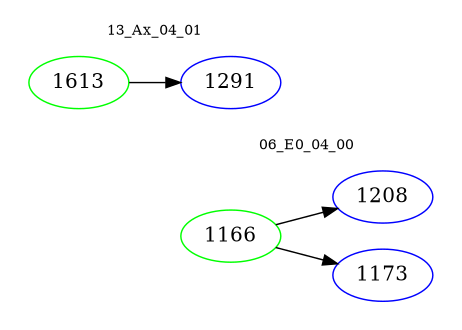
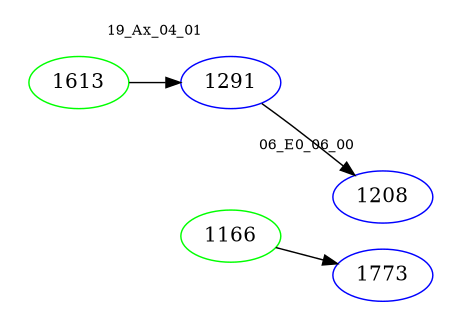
(155, 31) -> (155, 31)
(307, 146) -> (307, 146)
(300, 218) -> (311, 141)
(383, 275) -> (383, 275)
